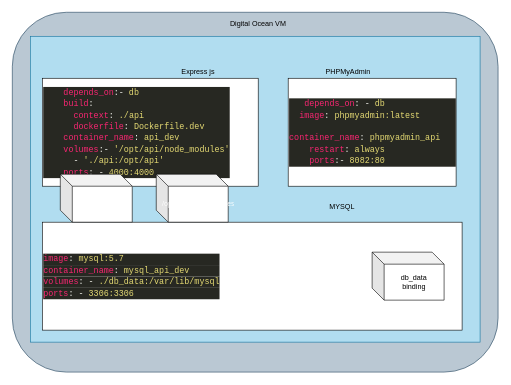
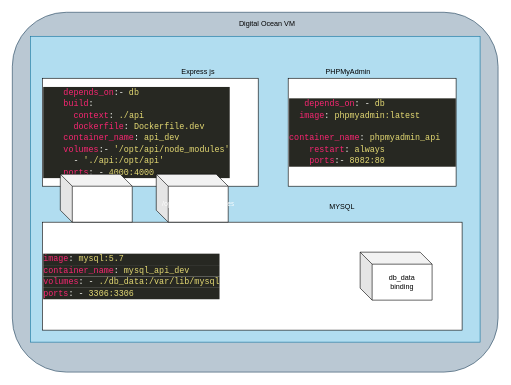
(258, 24) -> (267, 24)
(408, 276) -> (396, 276)
